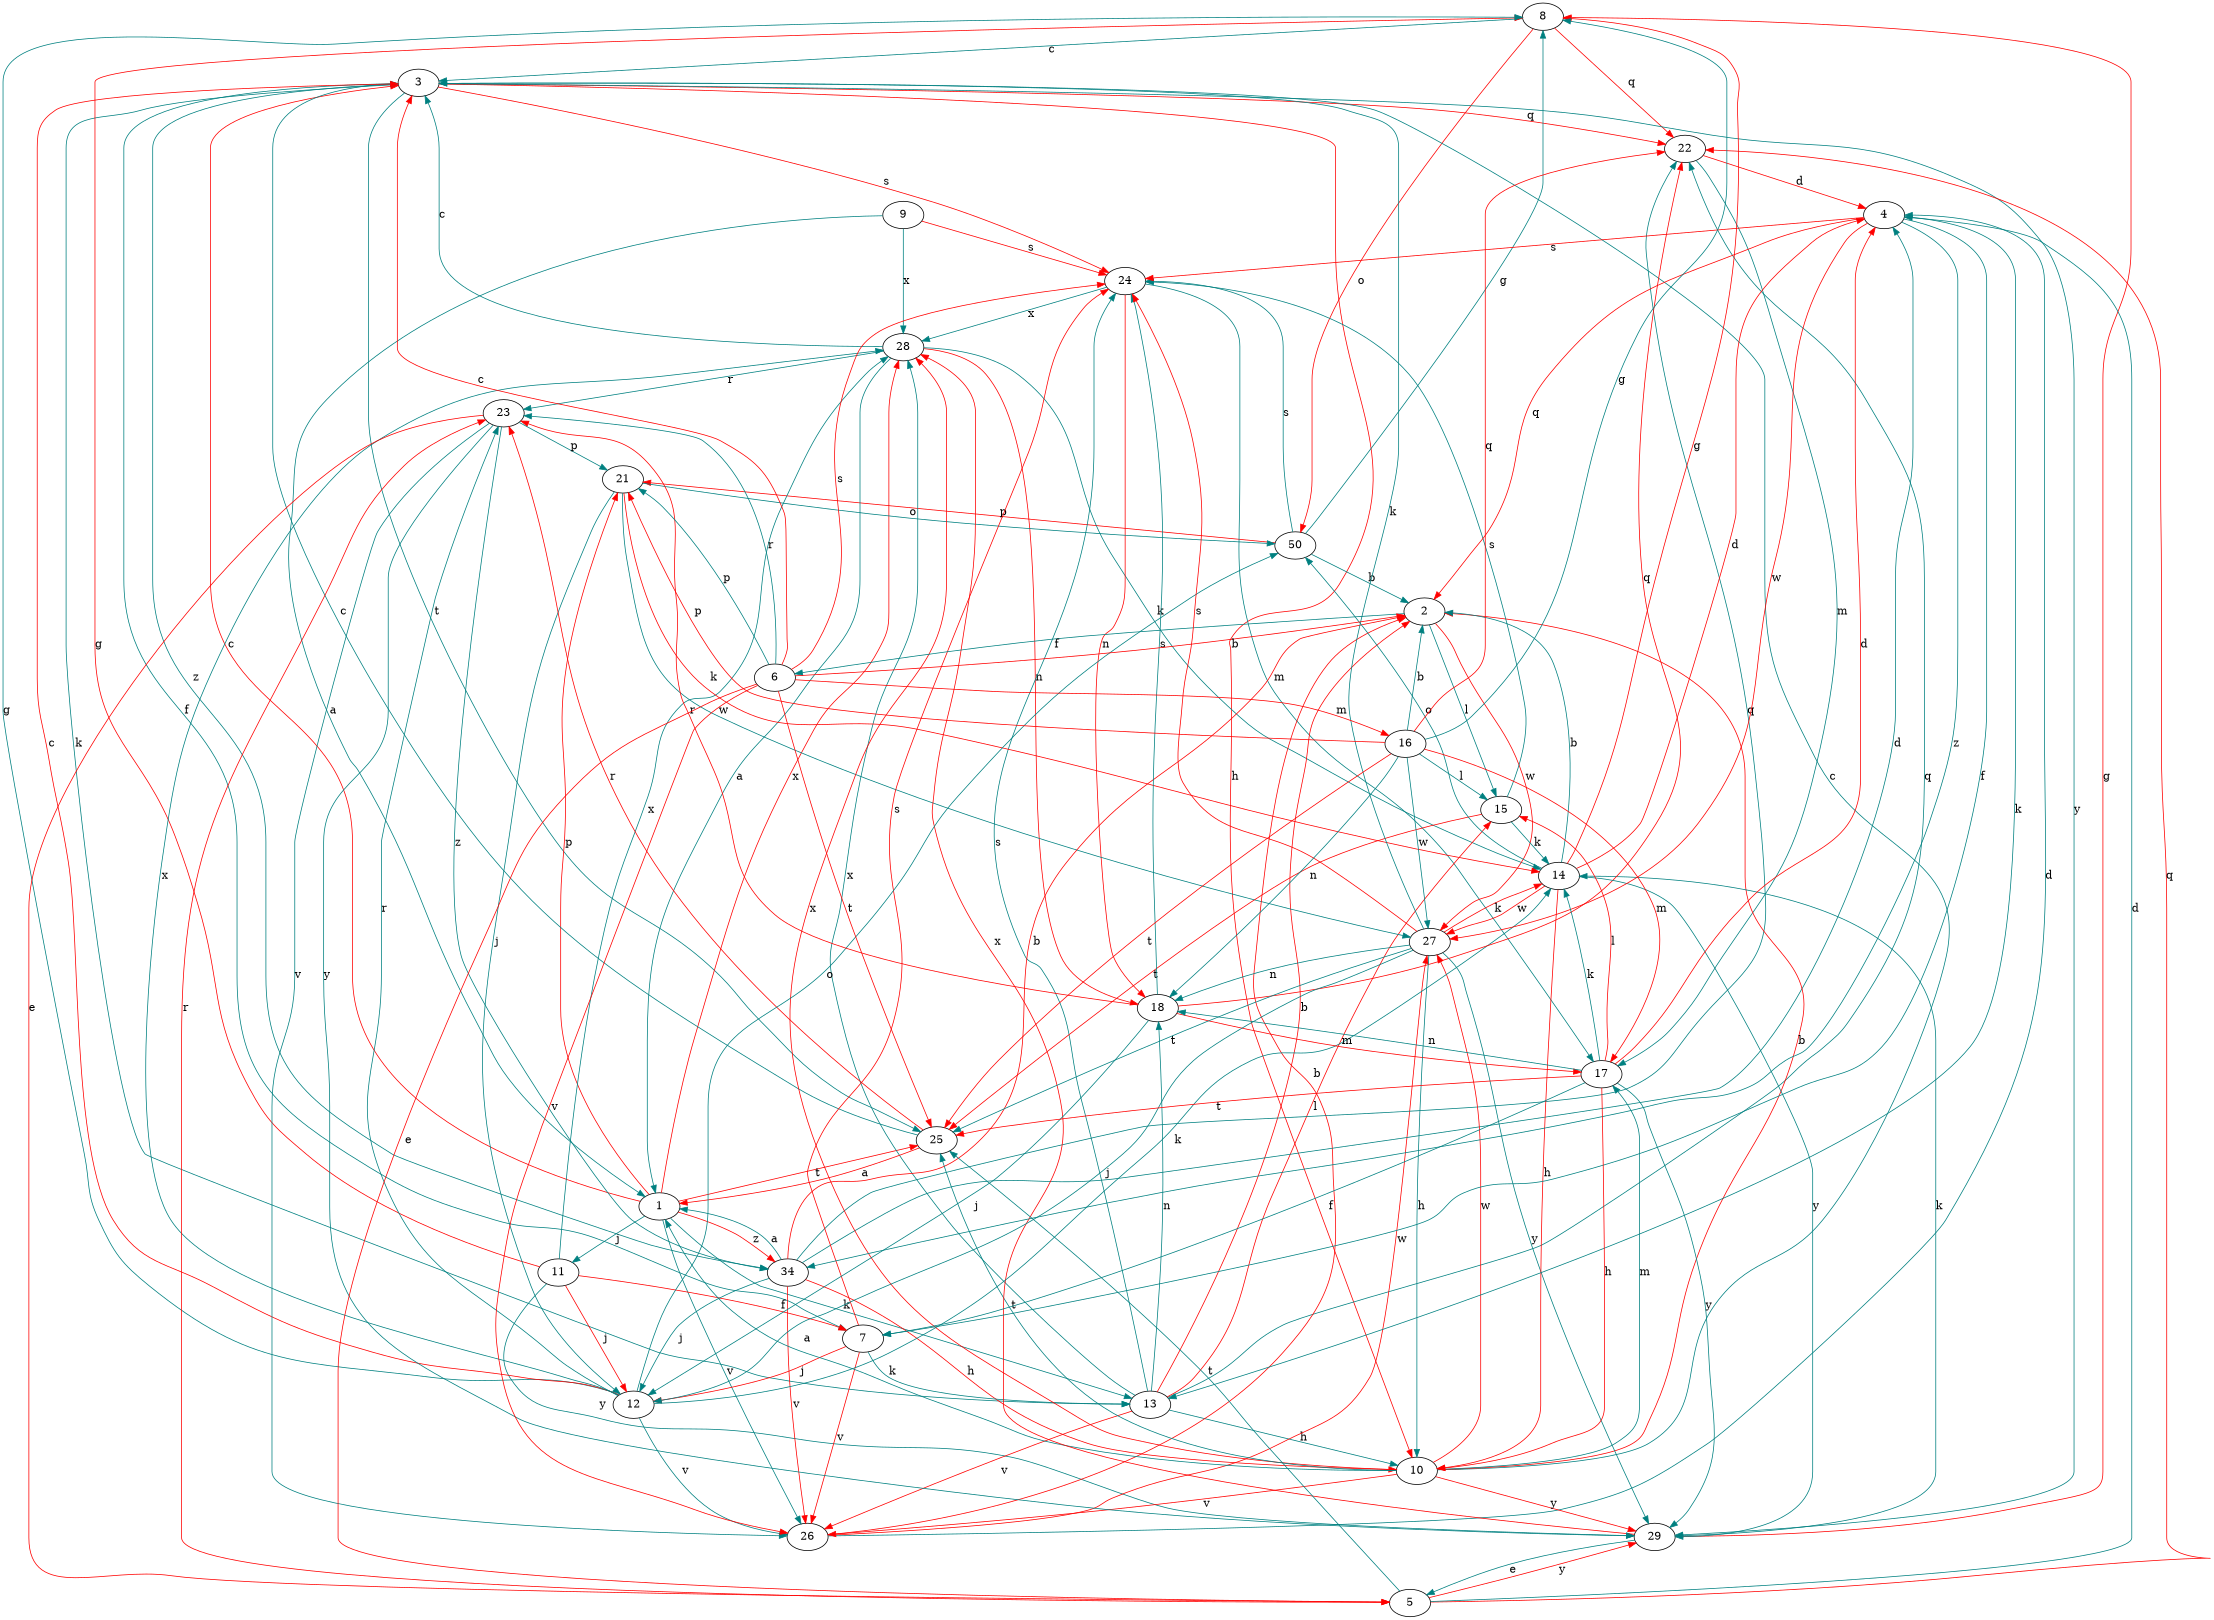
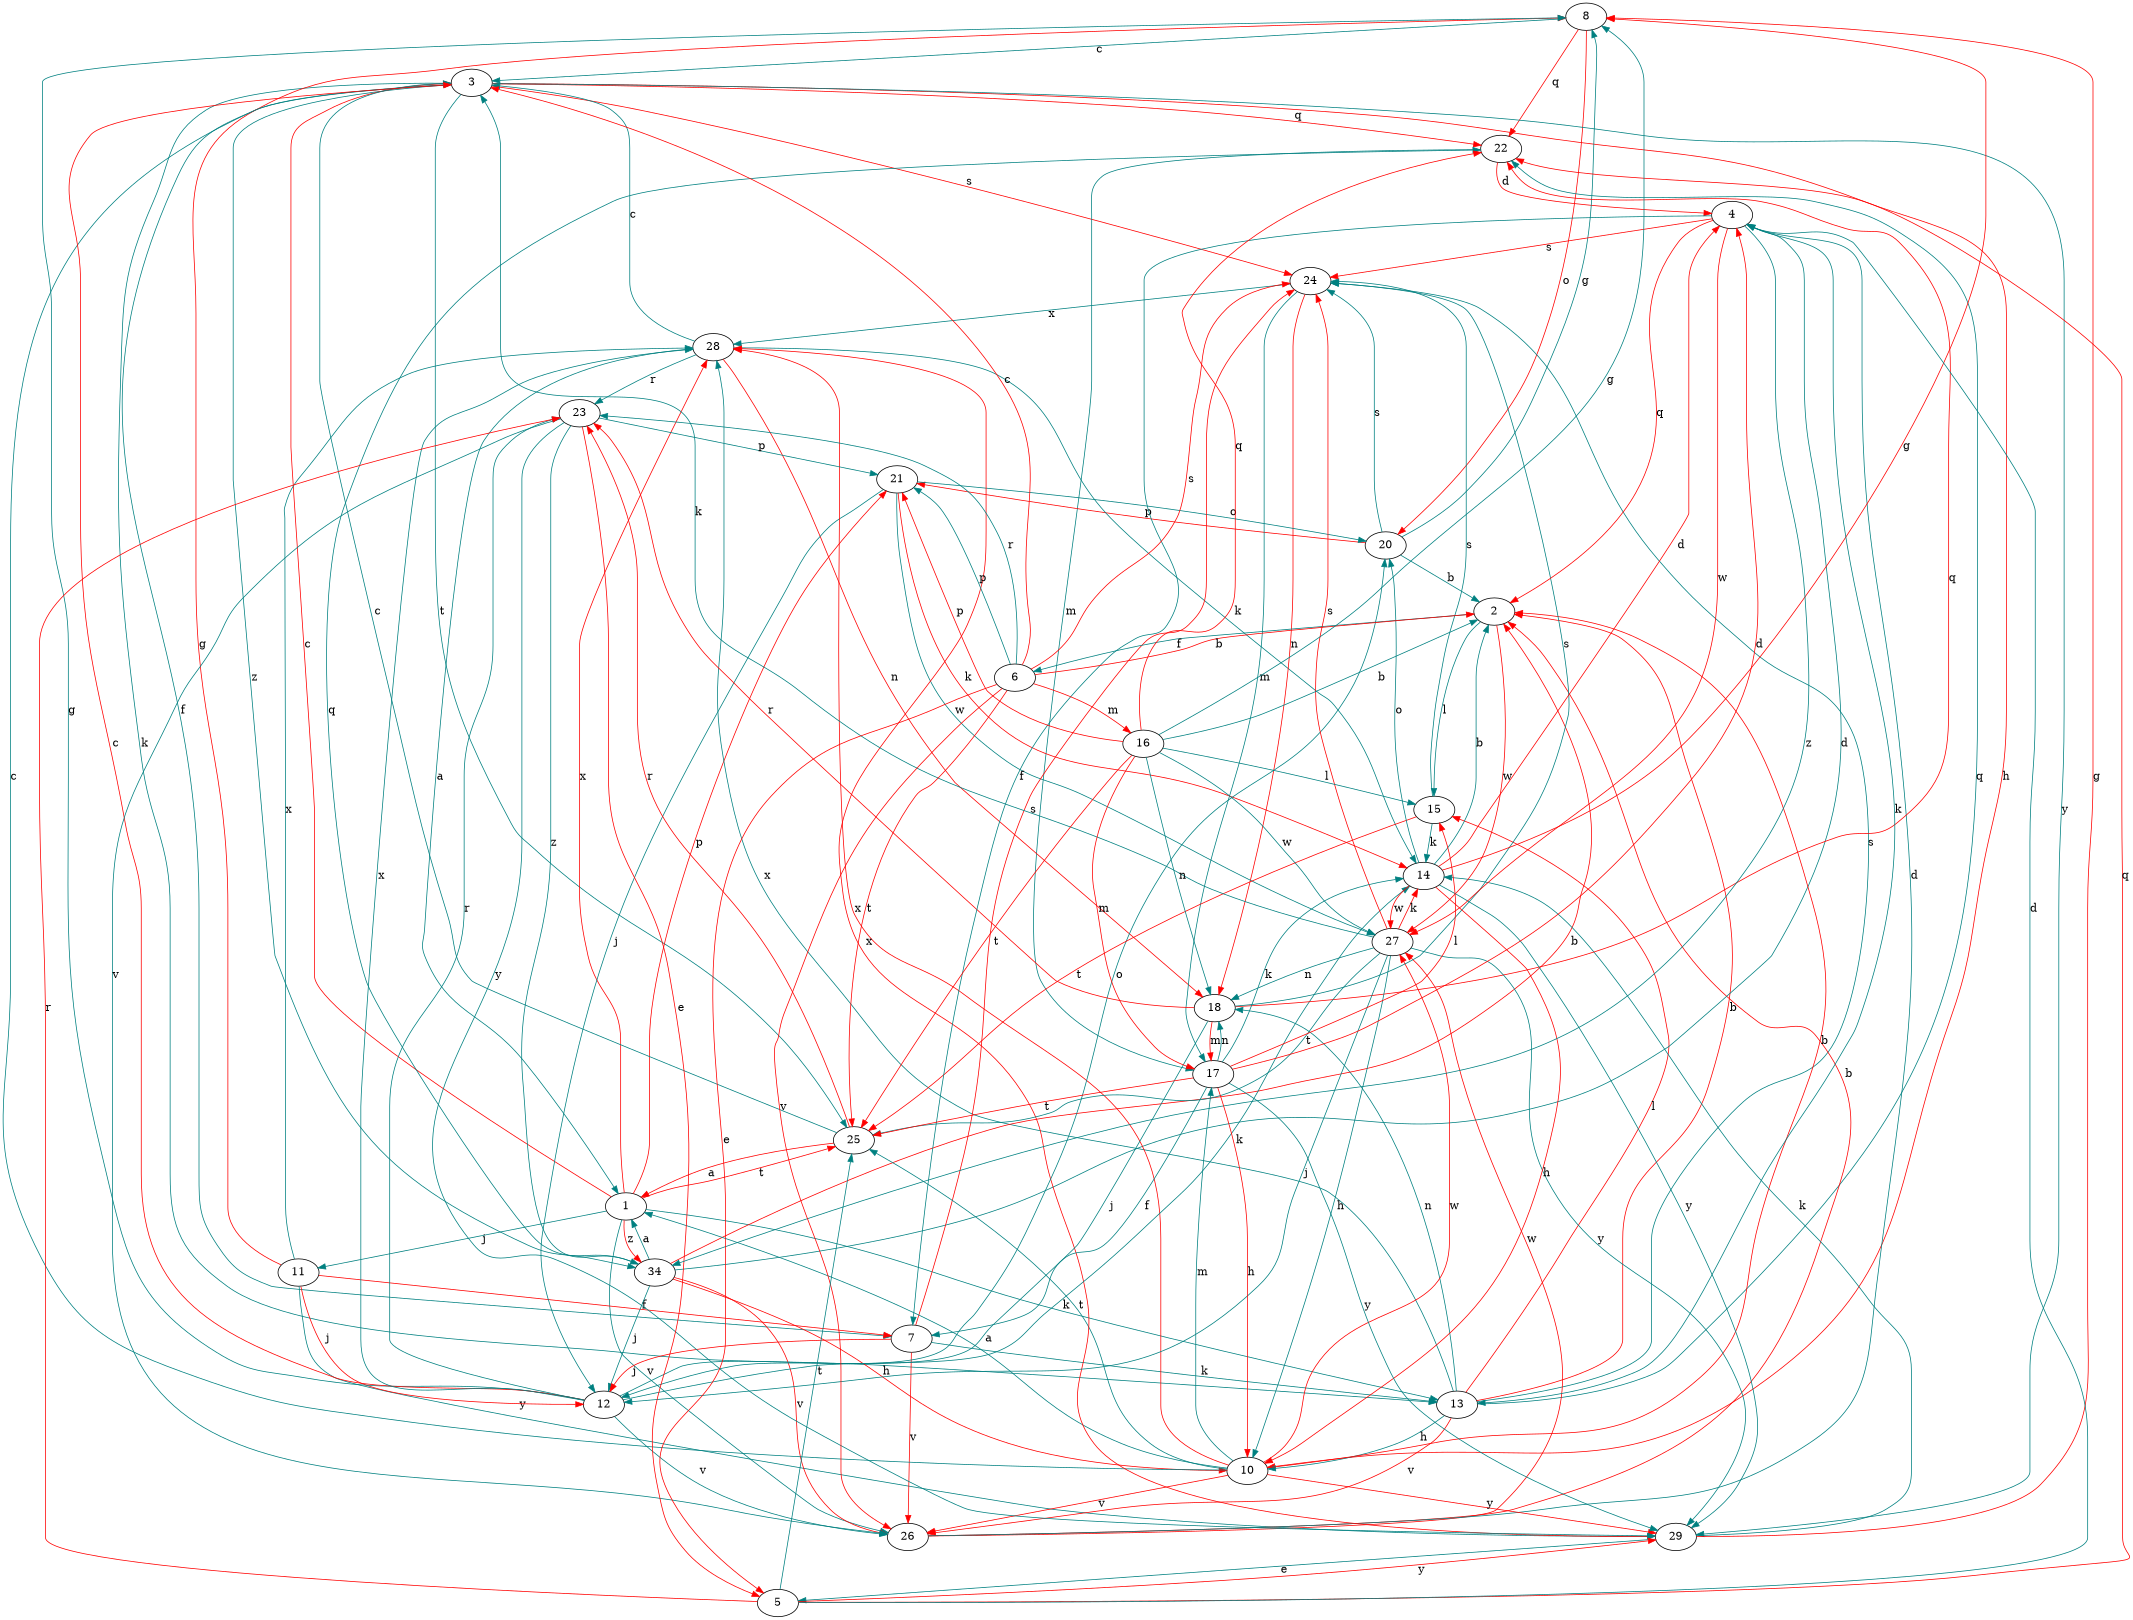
(903, 215) -> none
(1295, 545) -> (1386, 545)
